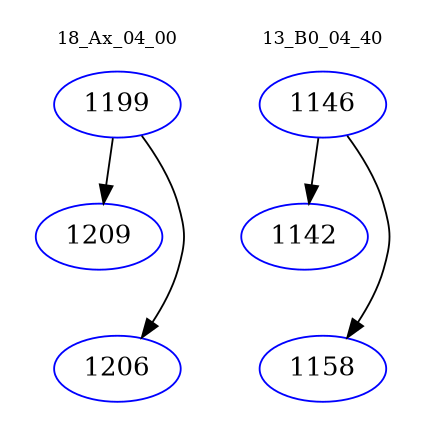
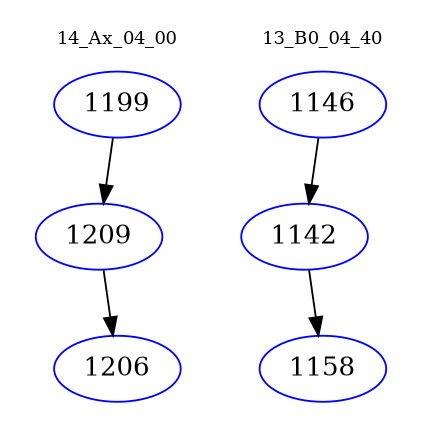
(117, 39) -> (117, 39)
(183, 227) -> (107, 294)
(389, 227) -> (312, 294)
